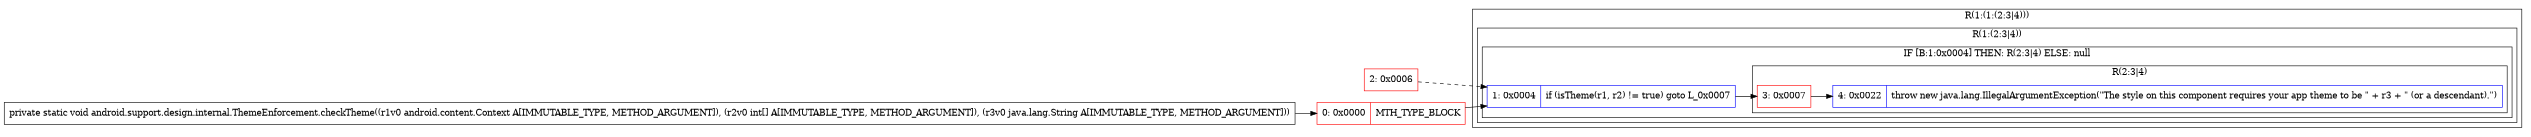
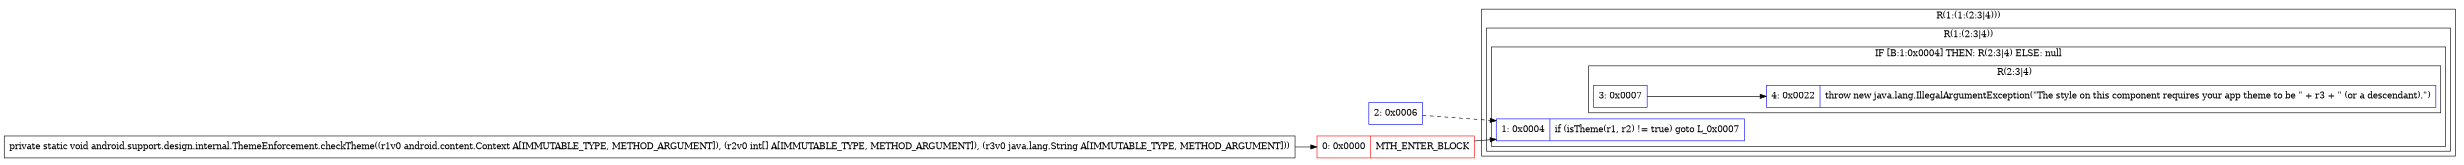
(1391, 80) -> (1396, 113)
(1743, 96) -> none
(1784, 96) -> (1620, 96)
(1418, 113) -> (1422, 147)
